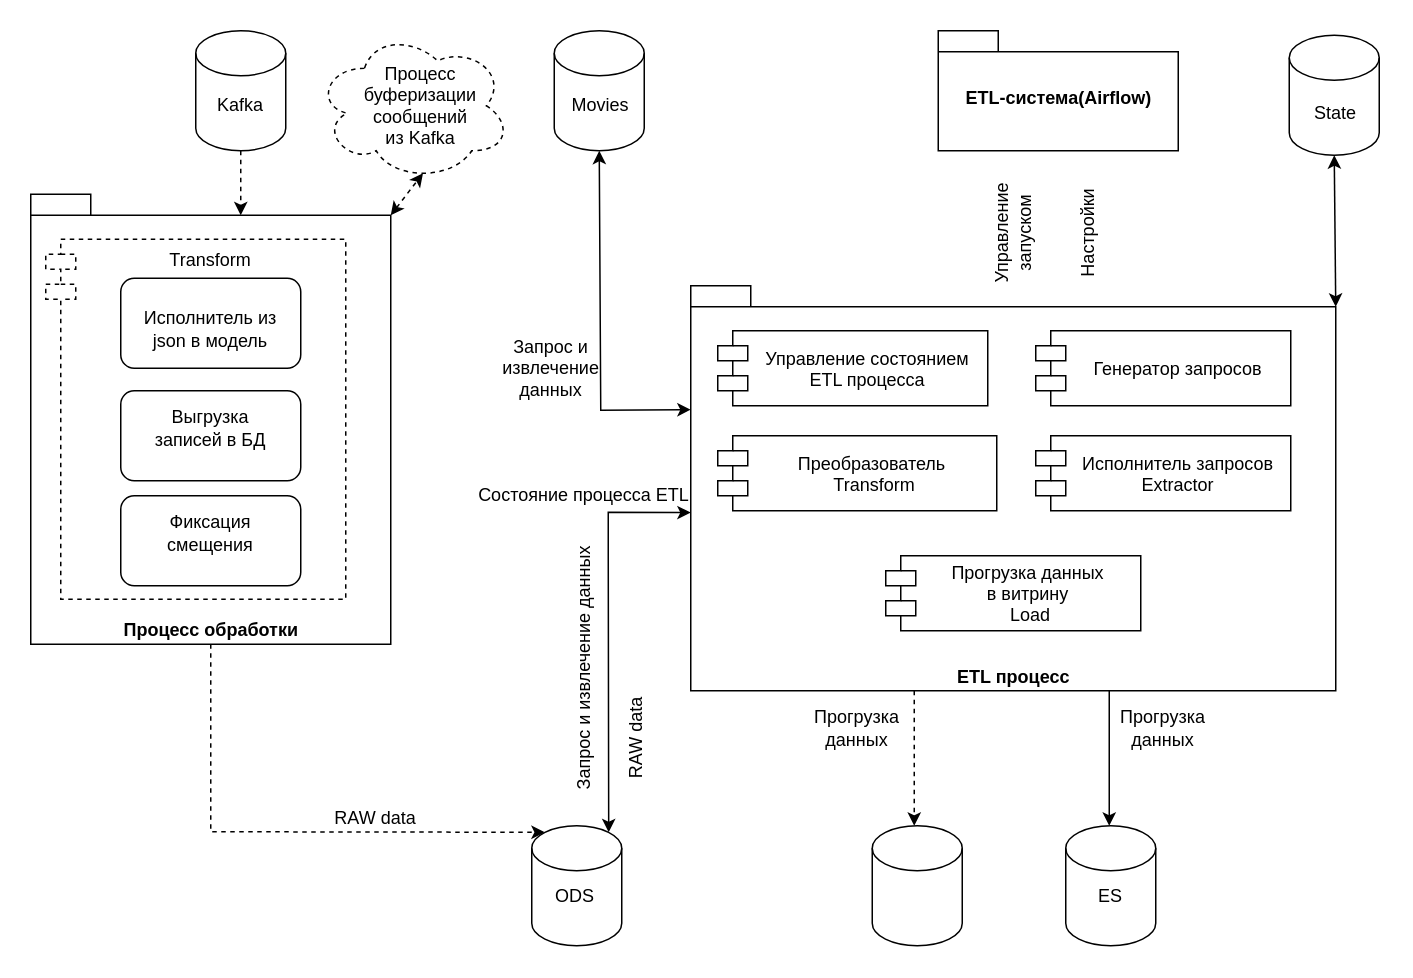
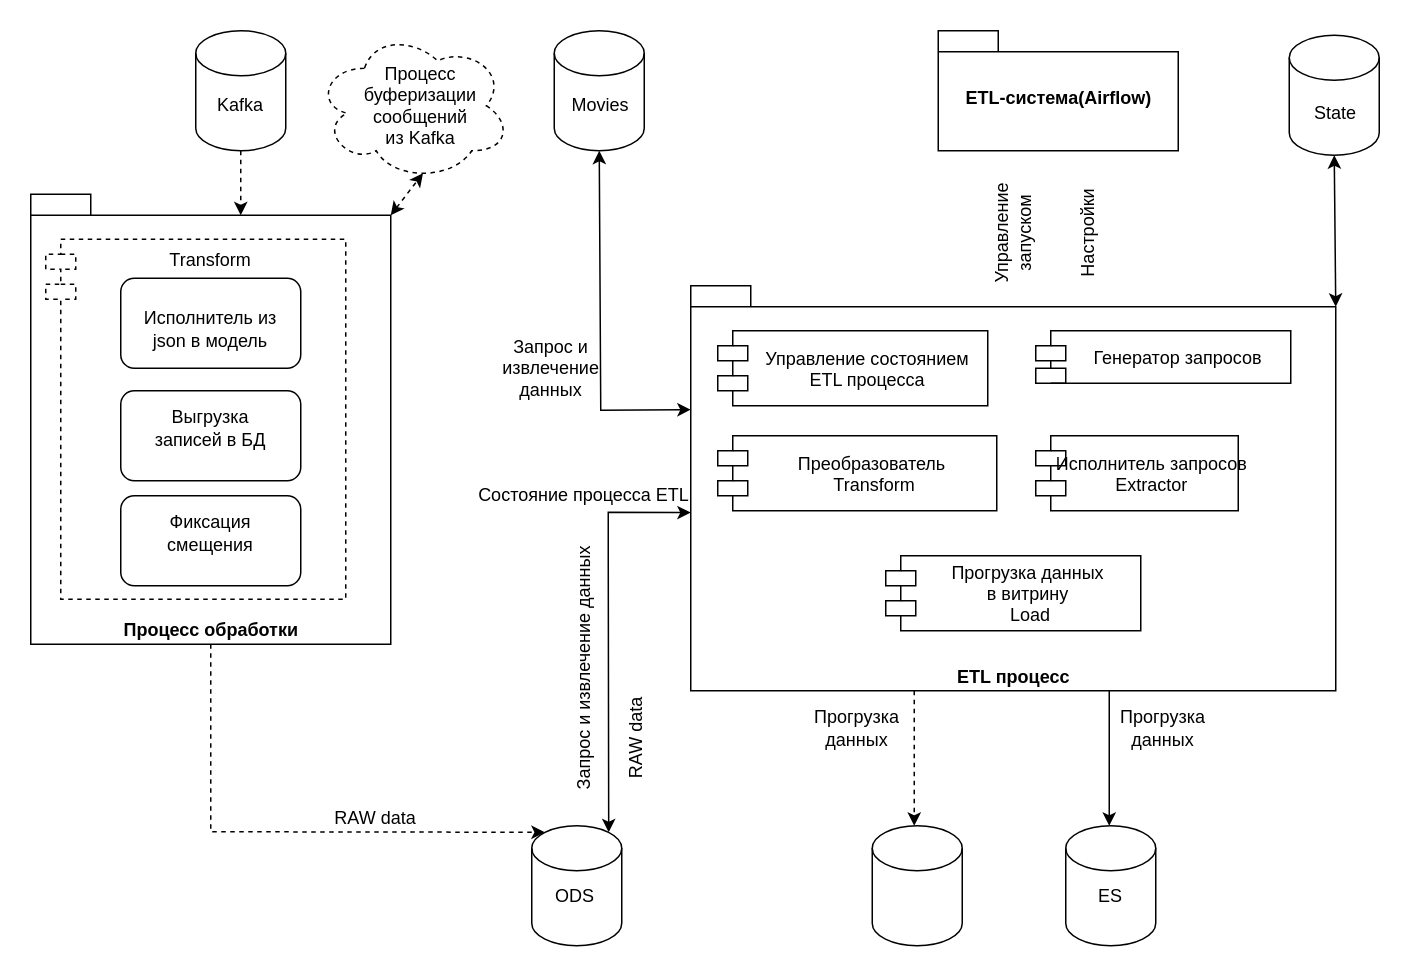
(1163, 368) -> (1163, 357)
(1163, 473) -> (1137, 473)
